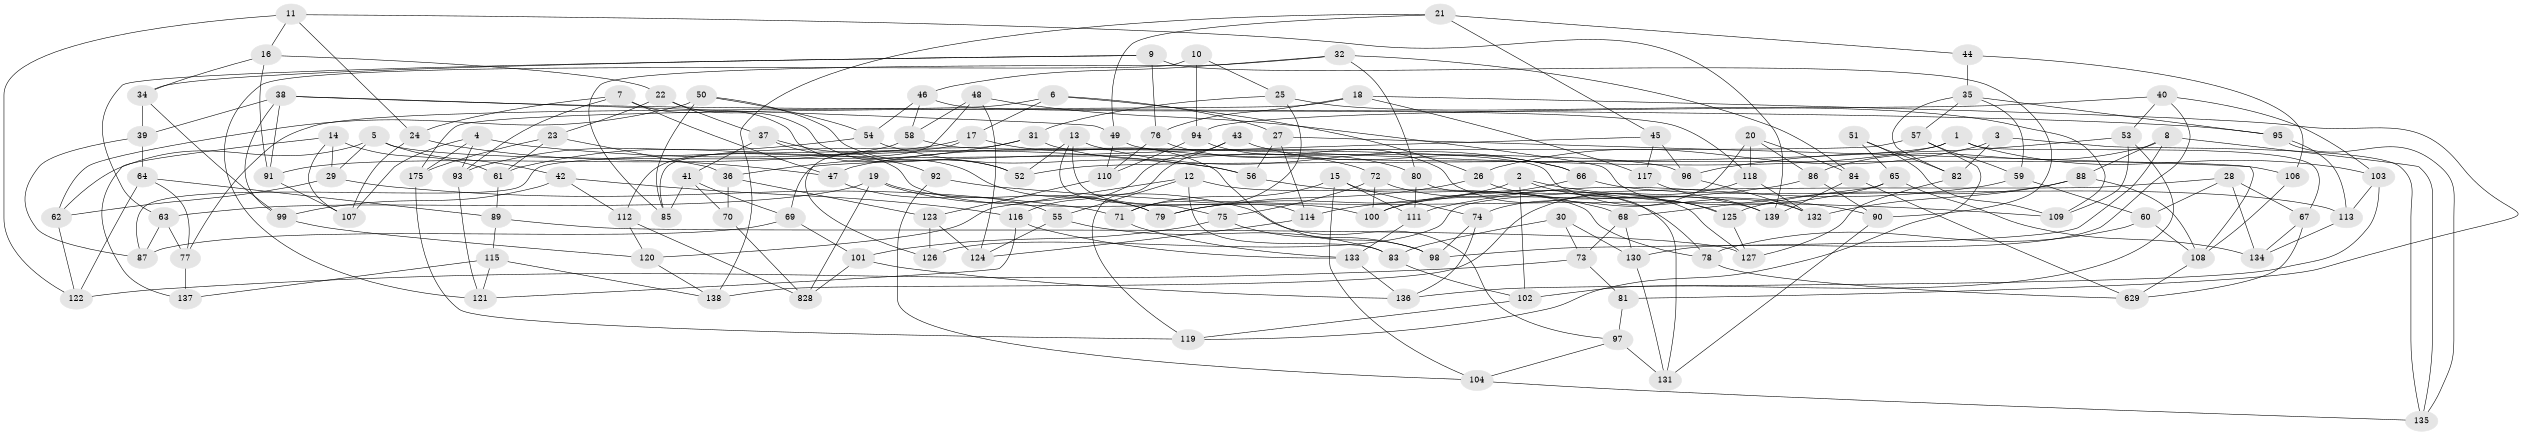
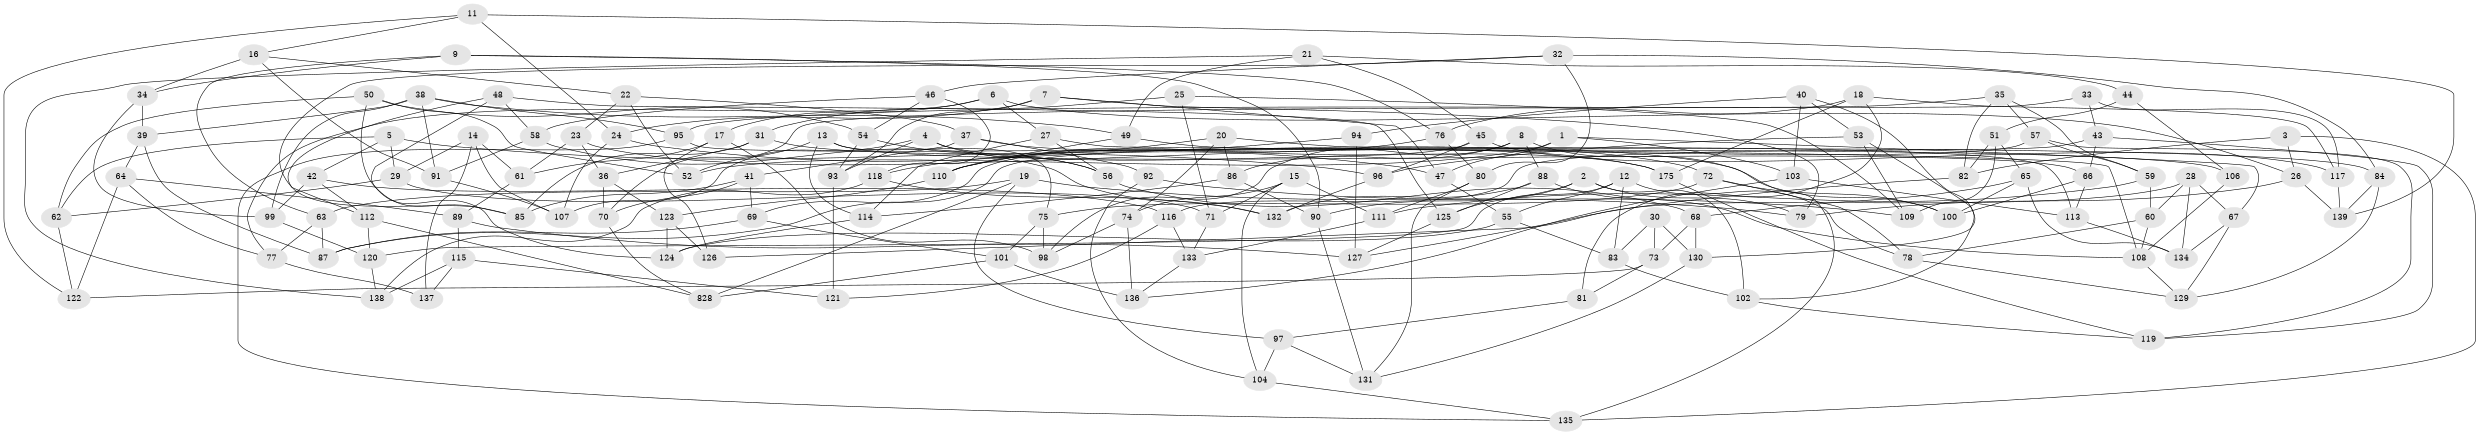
(1197, 55) -> none
(1968, 75) -> (2061, 116)
none -> (2087, 96)
(2132, 299) -> (2181, 299)
